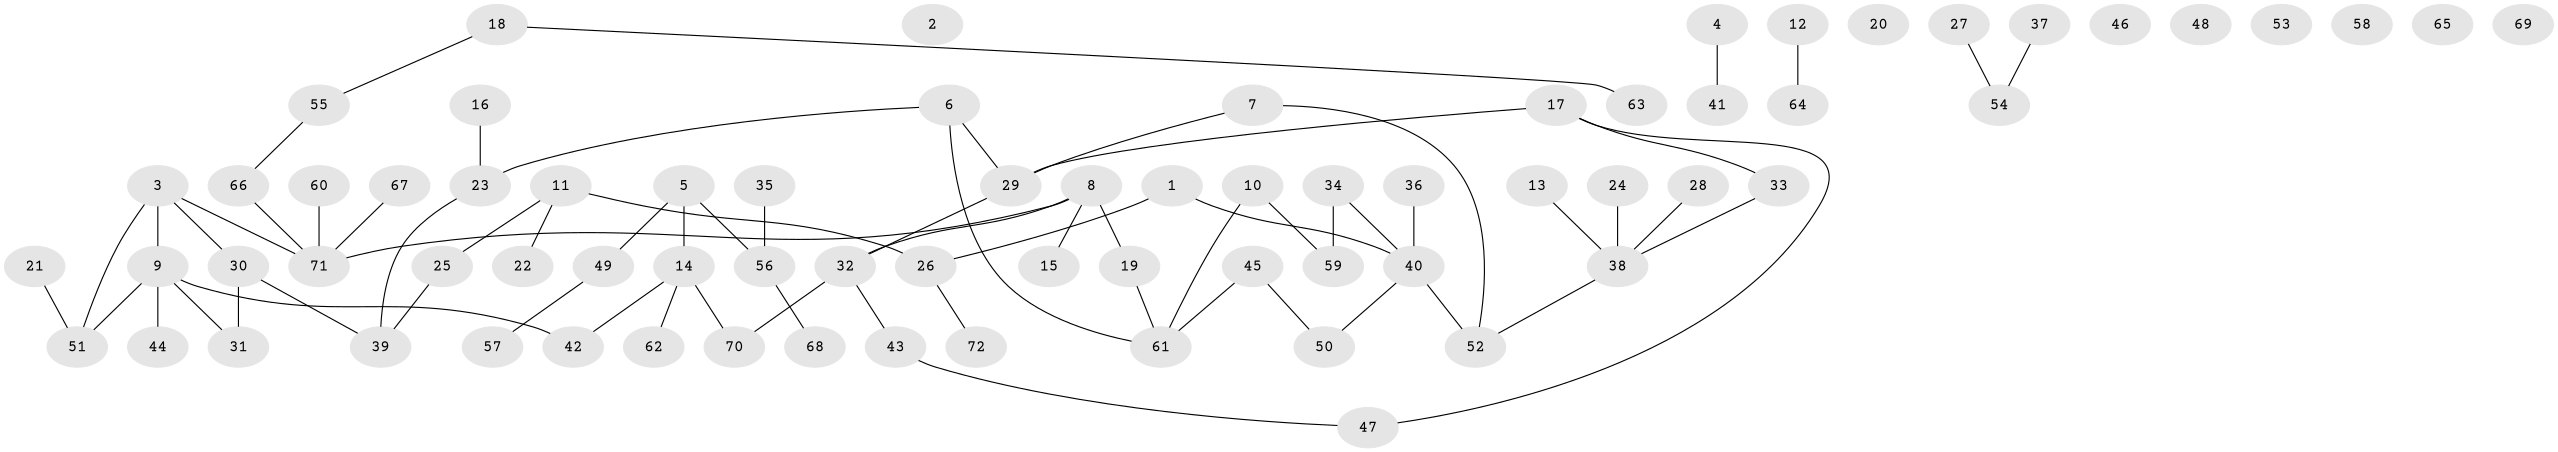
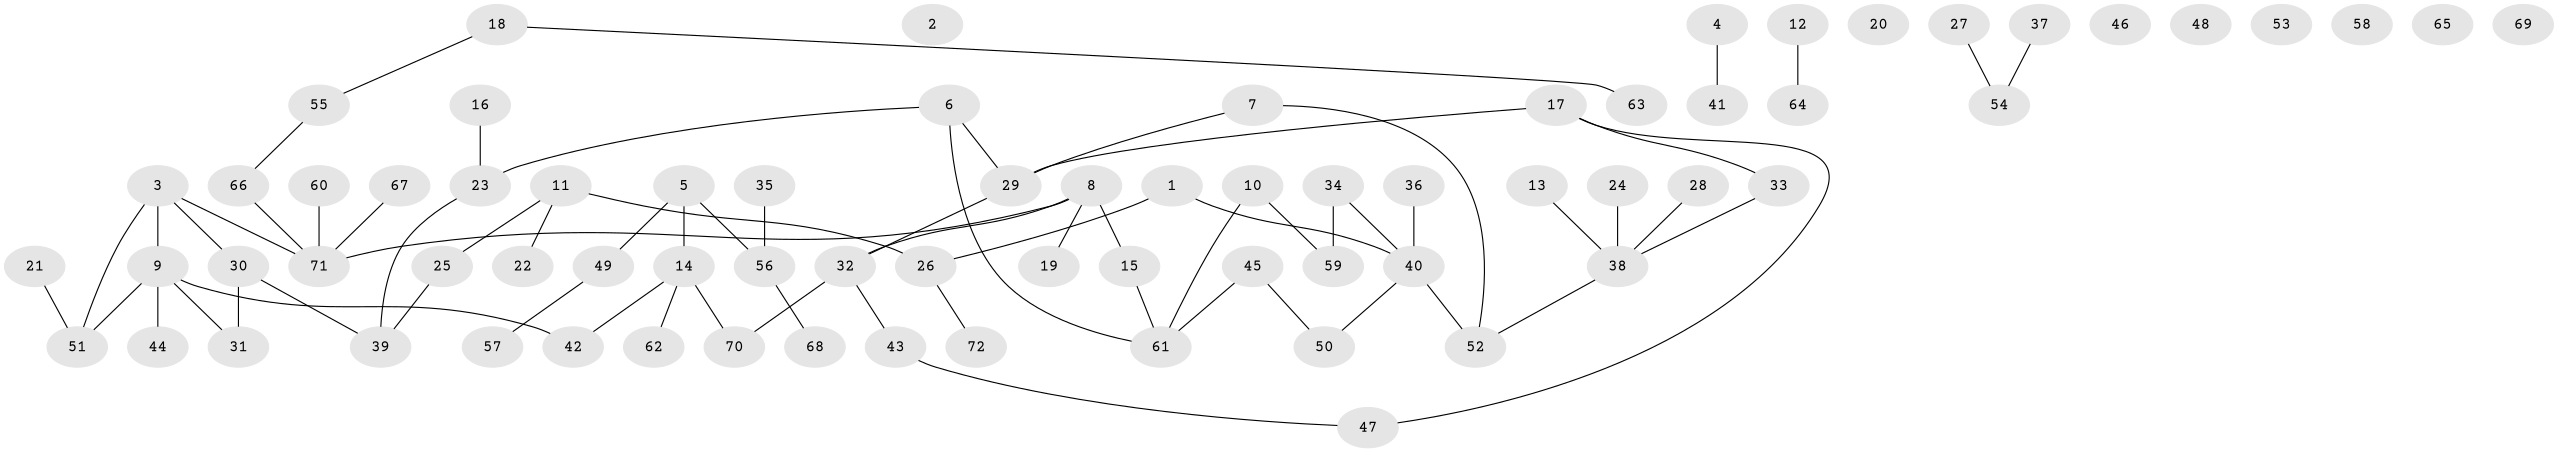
(1145, 307) -> (1145, 307)
